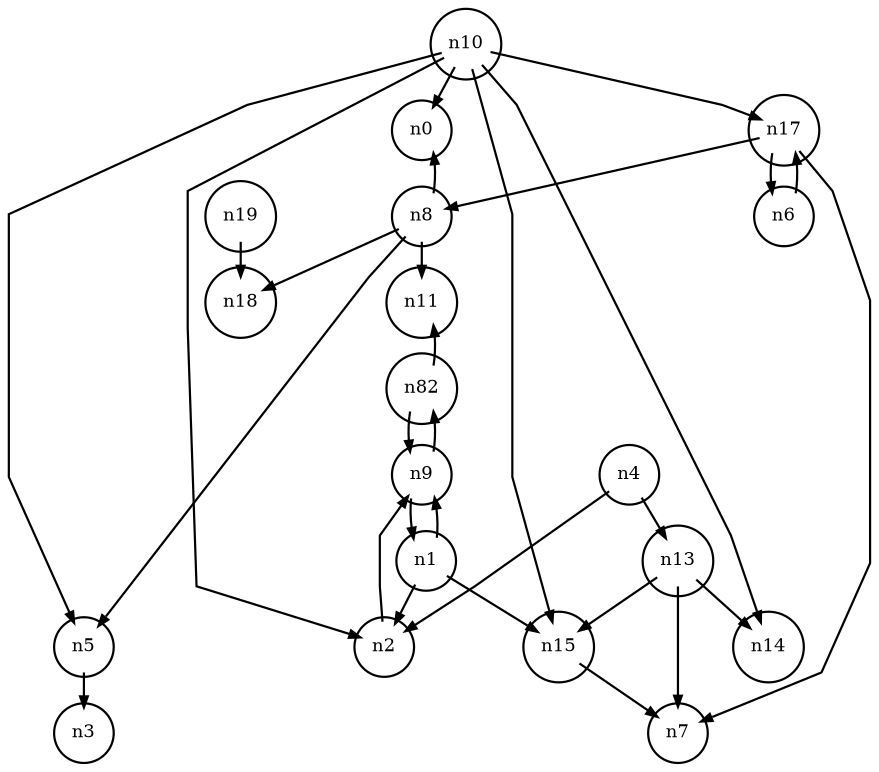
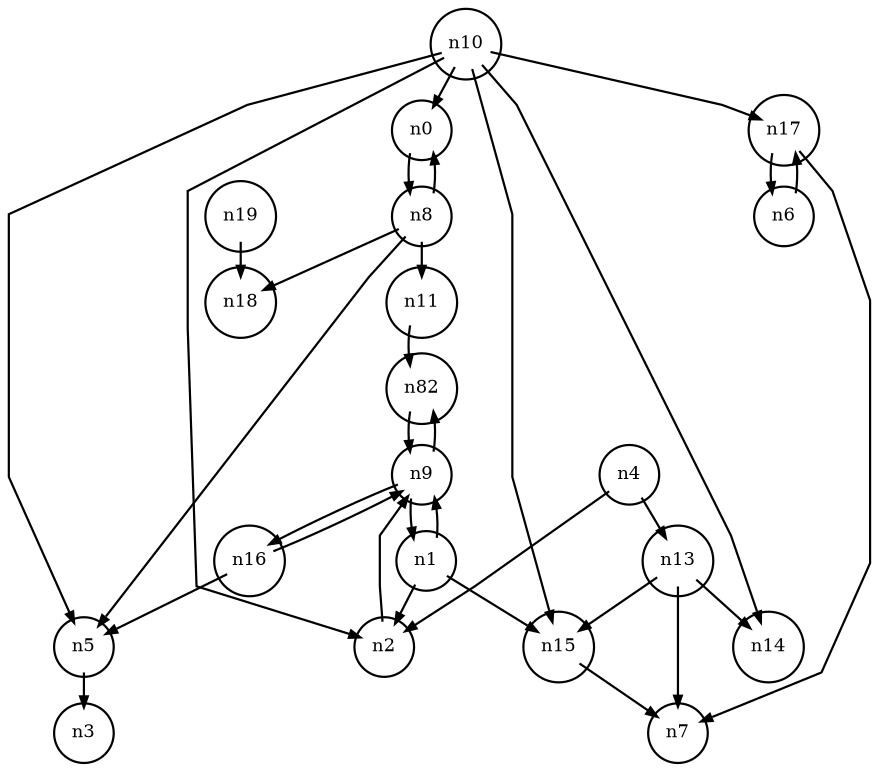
(608, 172) -> (409, 168)
(435, 351) -> (409, 340)
none -> (250, 561)
